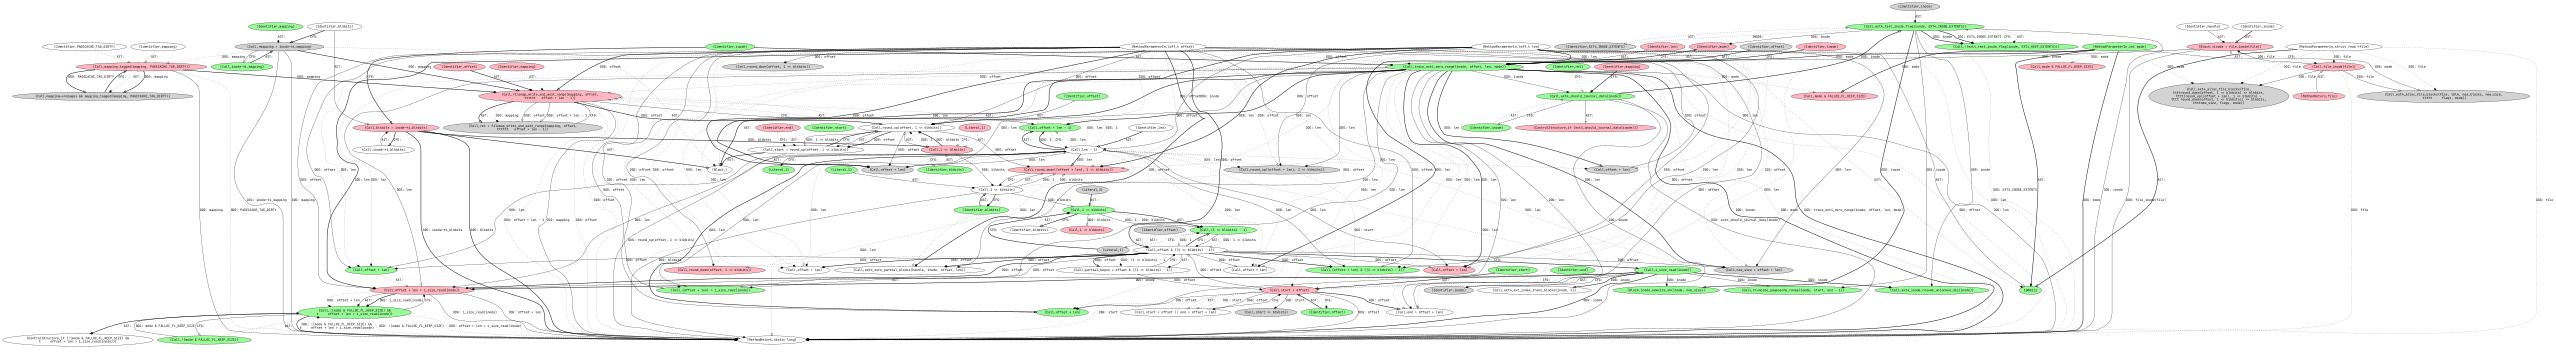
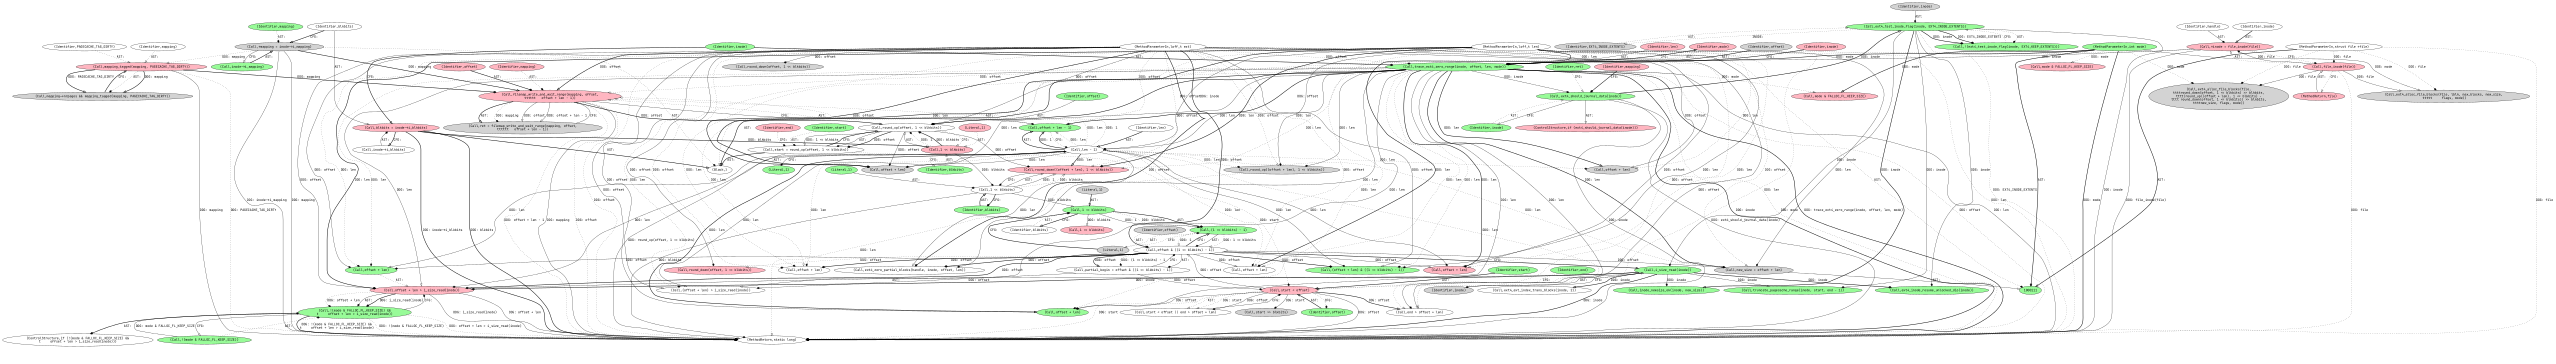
(1802, 36) -> (1816, 177)
(1163, 47) -> (1163, 47)
(2230, 47) -> (2230, 47)
(2334, 47) -> (2334, 47)
(1889, 66) -> (1897, 279)
none -> (2328, 81)
none -> (1266, 113)
(1034, 193) -> (1034, 193)
(1354, 237) -> (1097, 159)
(1022, 275) -> (918, 281)
(711, 290) -> (711, 290)
(1666, 290) -> (1666, 290)
